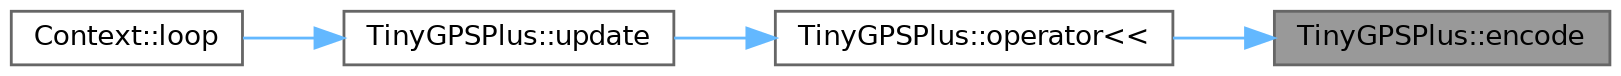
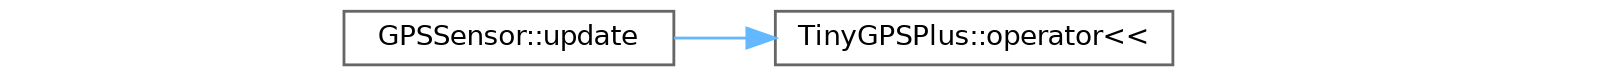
(127, 38) -> none
(509, 38) -> (509, 38)
(1442, 38) -> none
